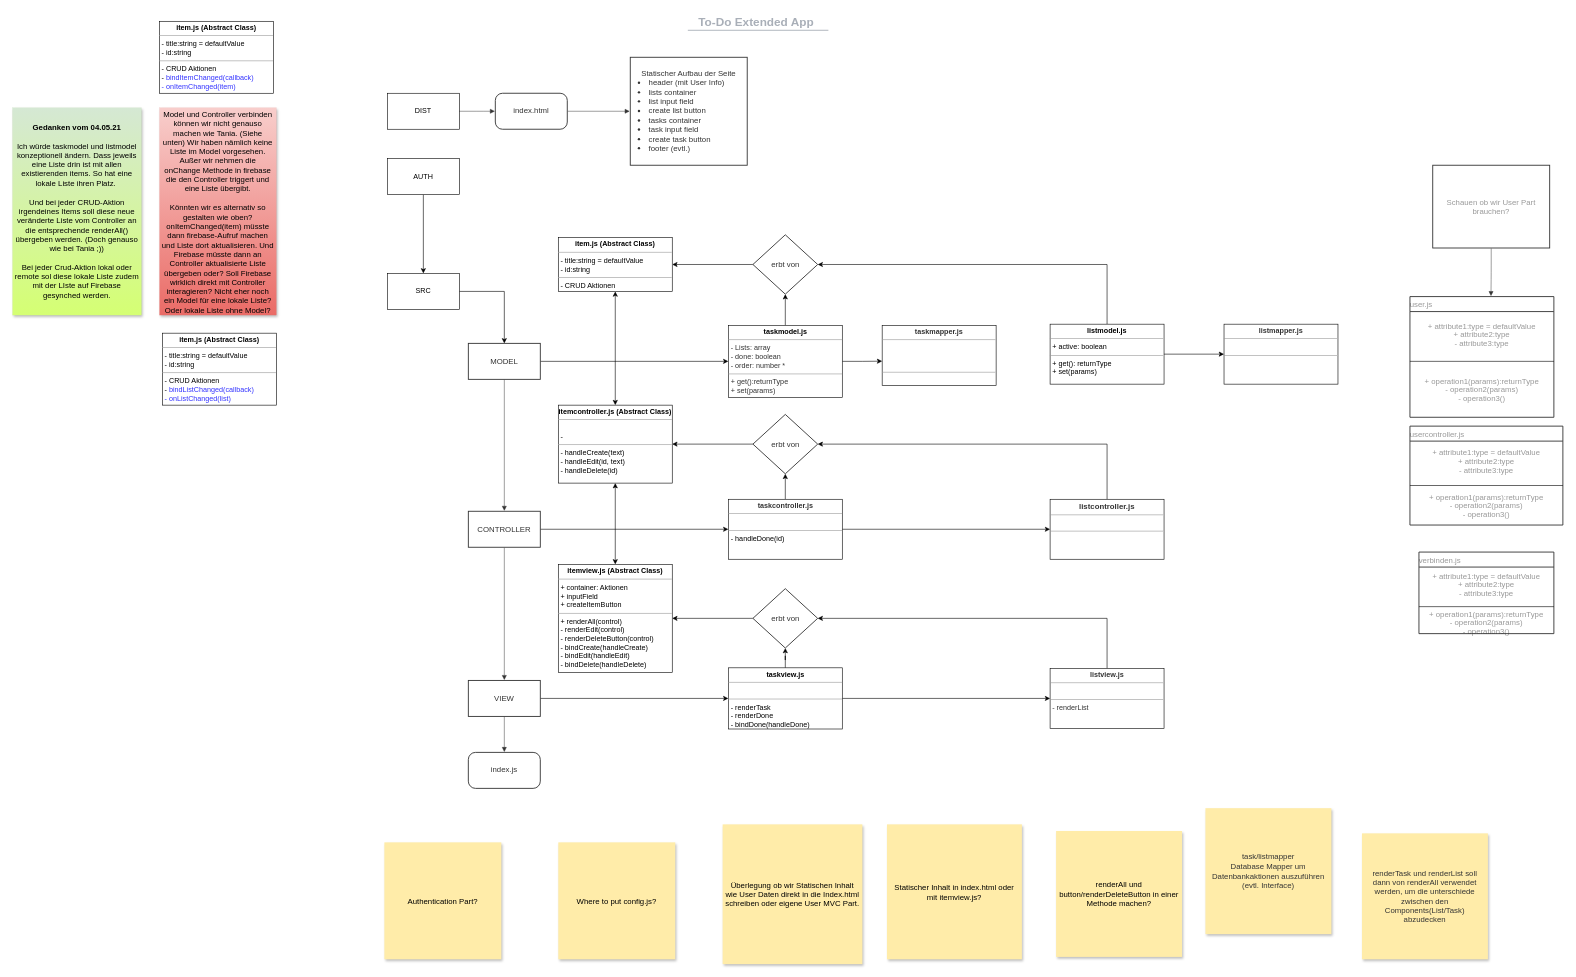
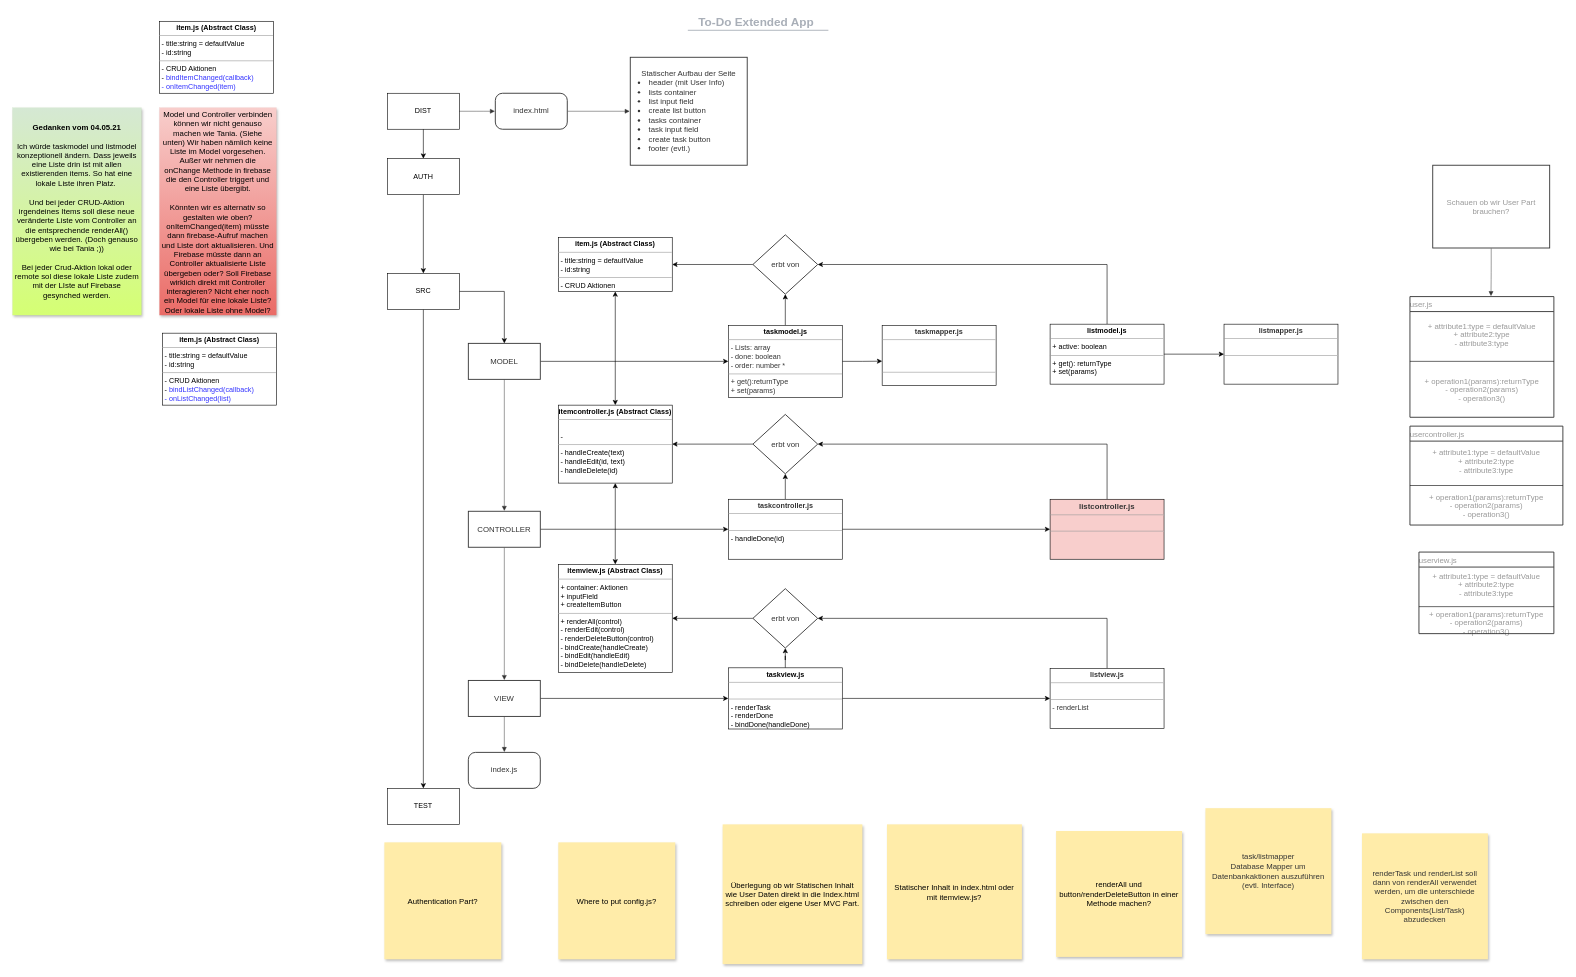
none -> (423, 142)
(1107, 529) -> (1107, 529)
none -> (423, 547)
(1443, 560) -> (1441, 560)
none -> (423, 807)
